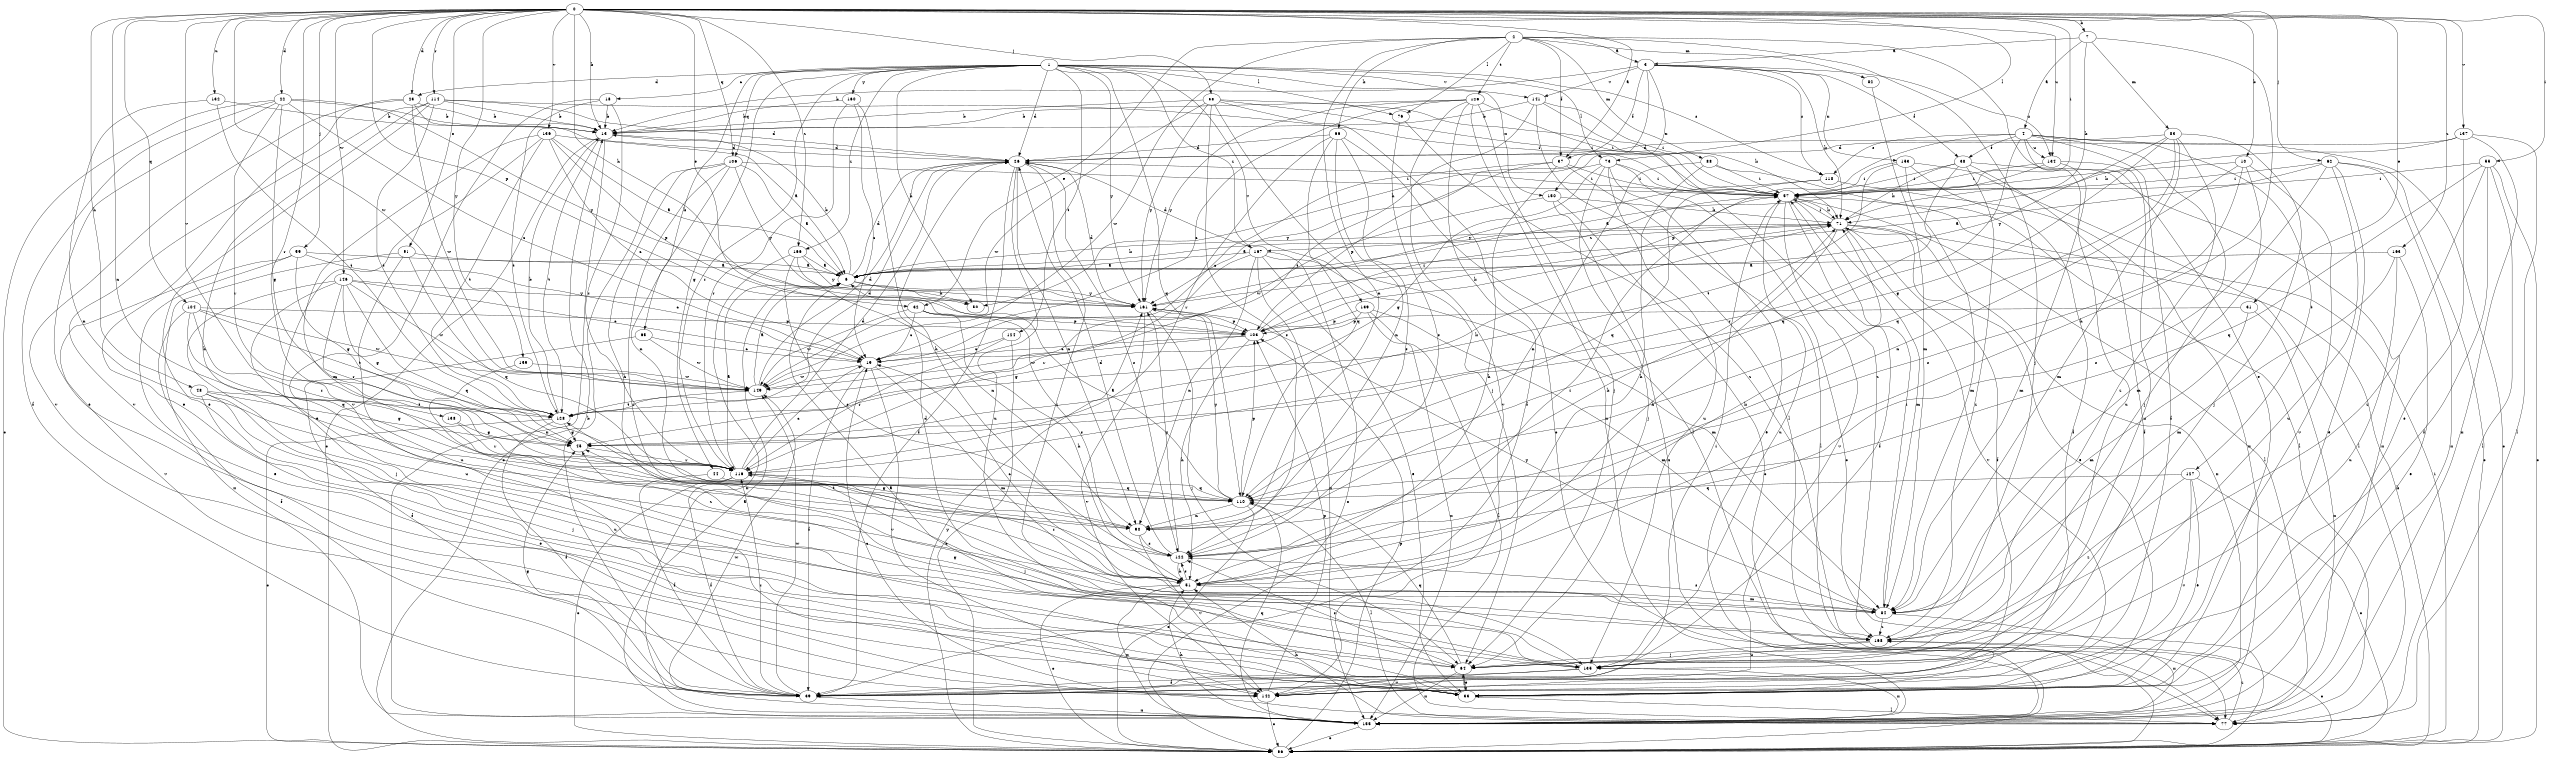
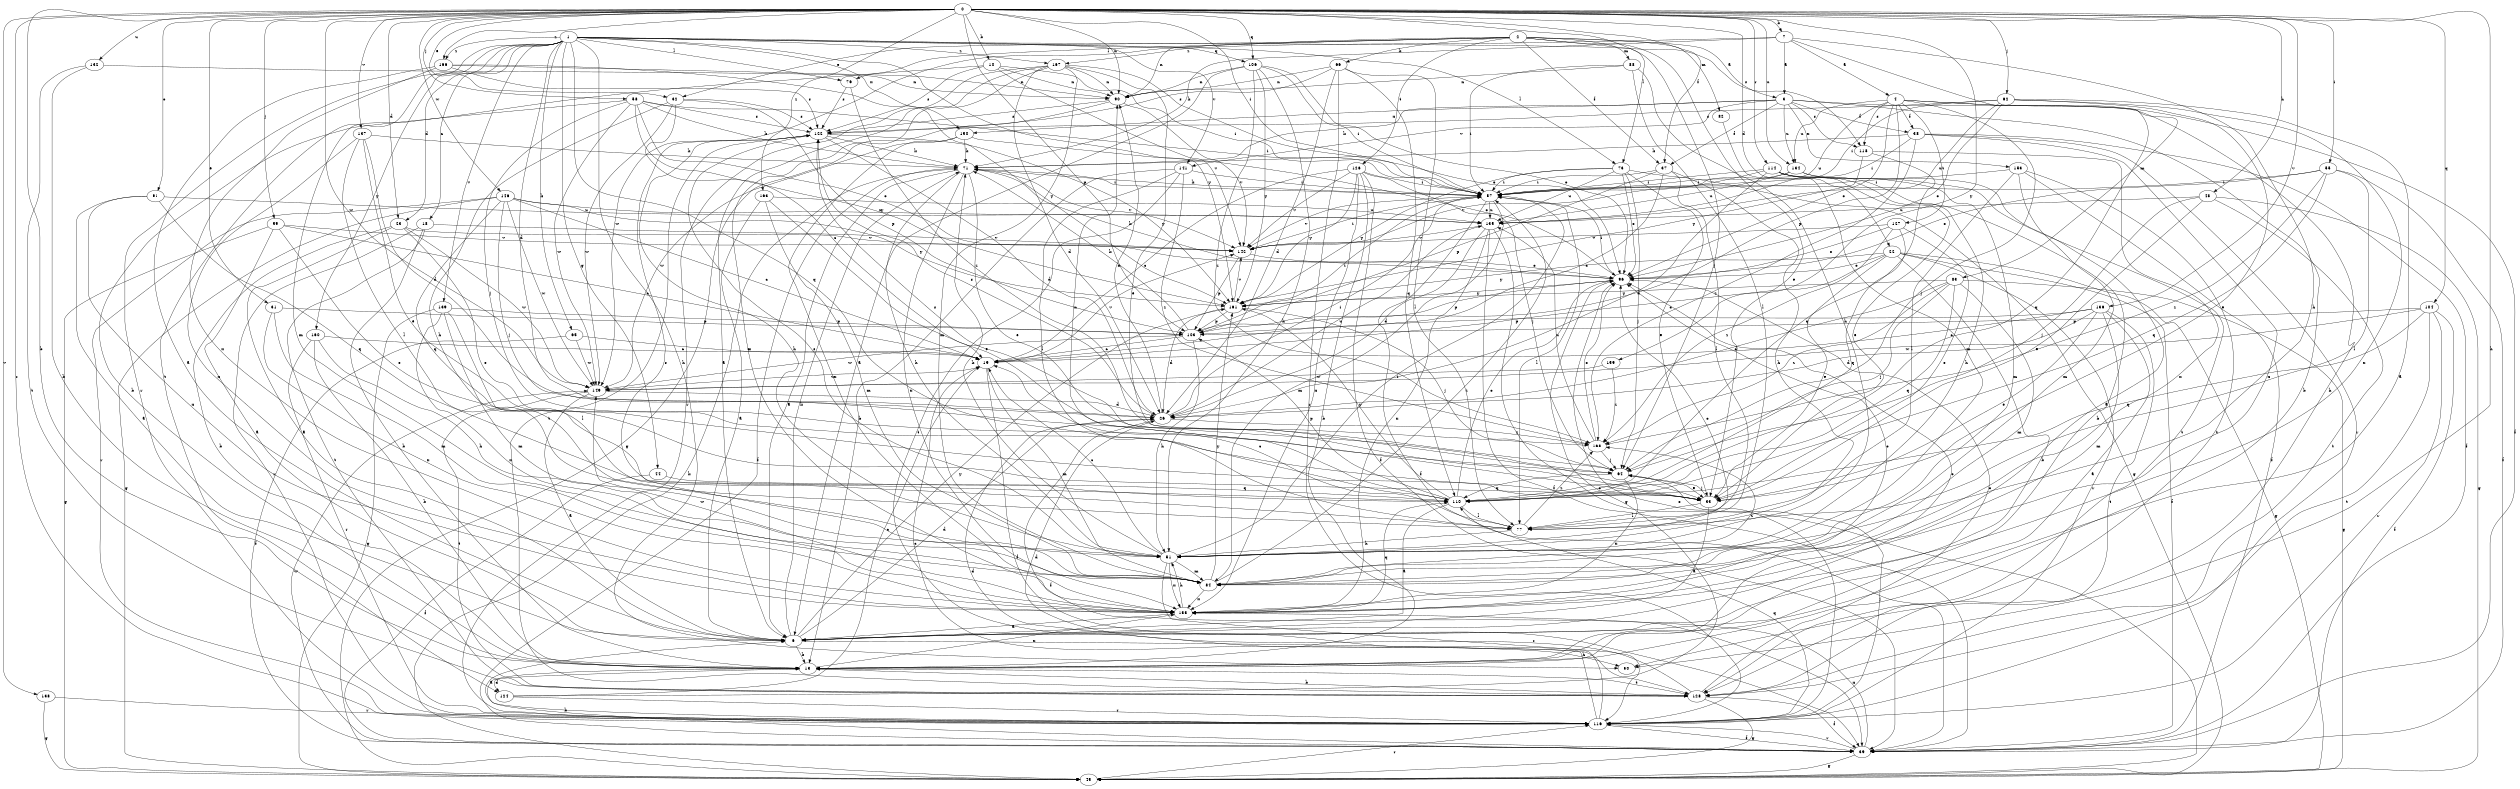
(1628, 82) -> (1698, 82)
(809, 148) -> (642, 670)
(1565, 237) -> (1493, 43)
